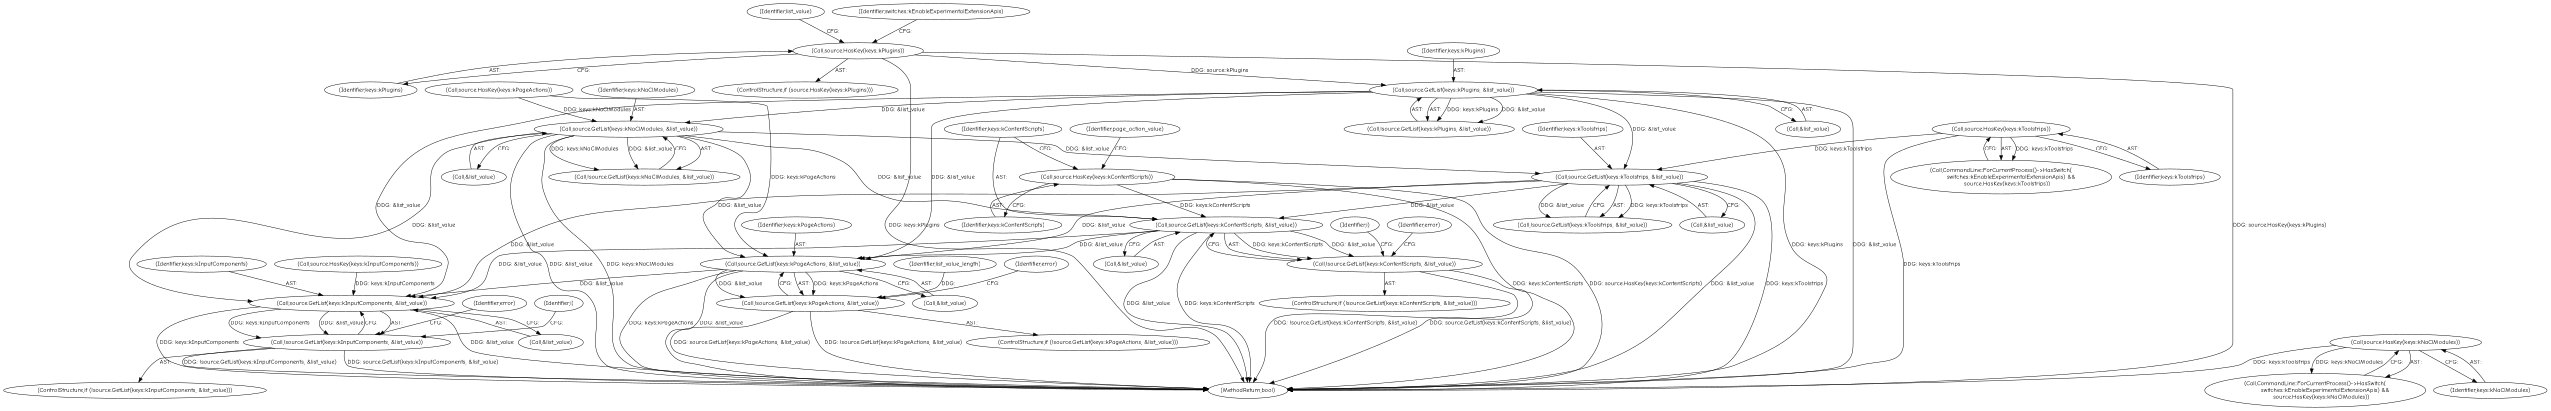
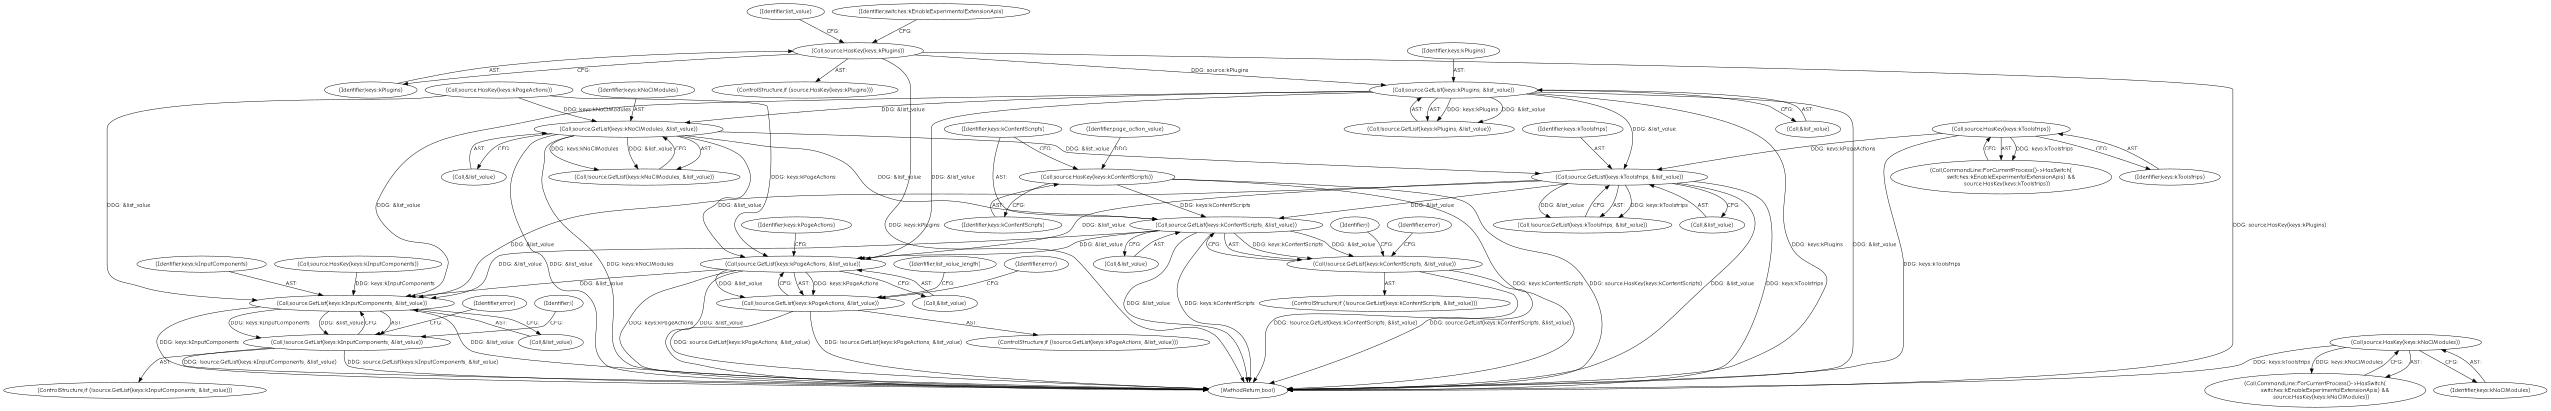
(1123, 149) -> (1123, 149)
(1843, 149) -> (1843, 149)
(288, 231) -> (128, 115)
(802, 245) -> (802, 245)
(949, 284) -> (949, 284)
